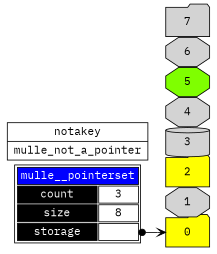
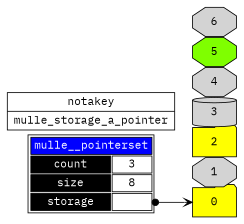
(188, 22) -> none
(78, 150) -> (91, 120)
